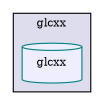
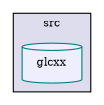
(52, 24) -> (52, 24)
